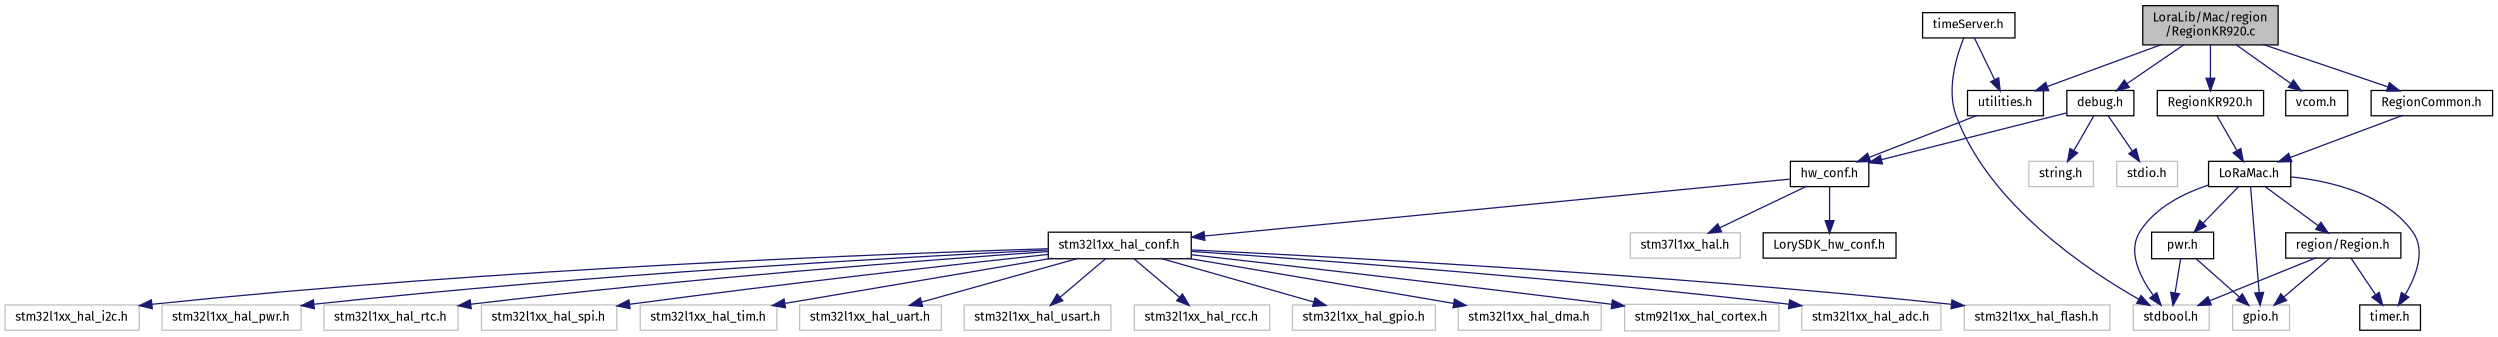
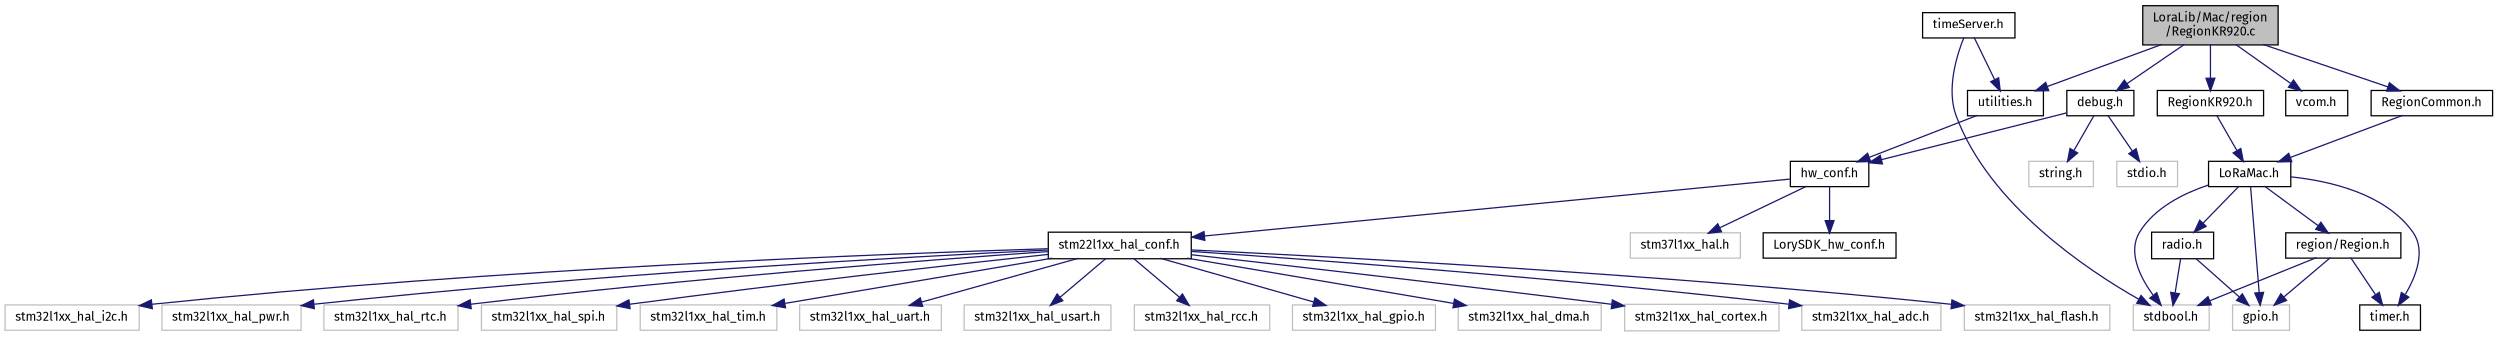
(1120, 245) -> (1120, 245)
(2183, 245) -> (2183, 245)
(1702, 318) -> (1702, 318)
